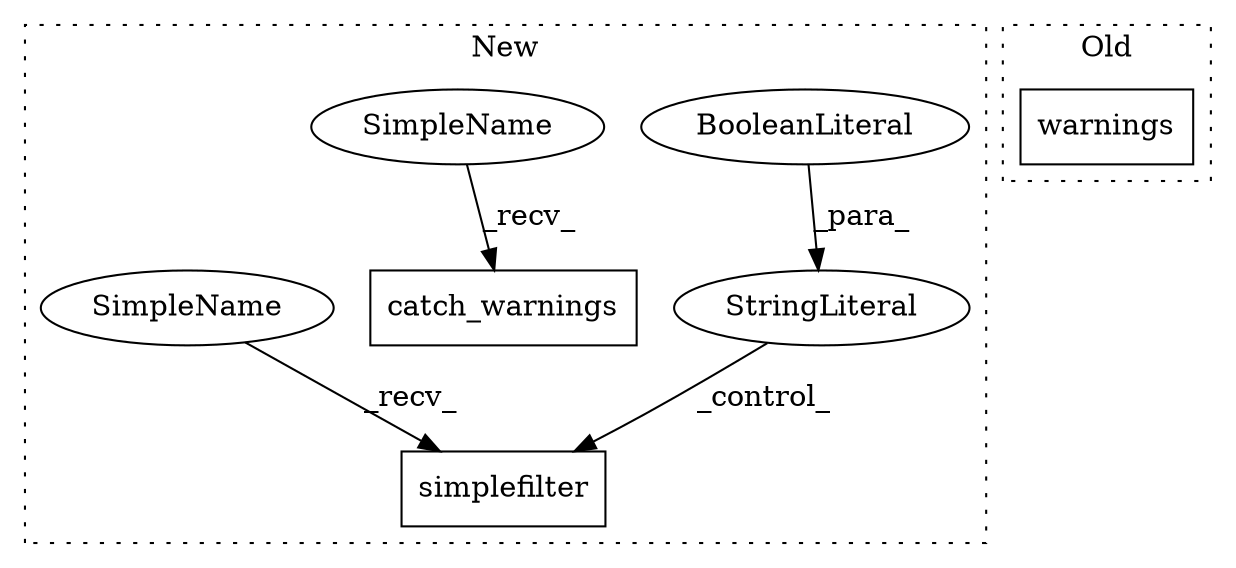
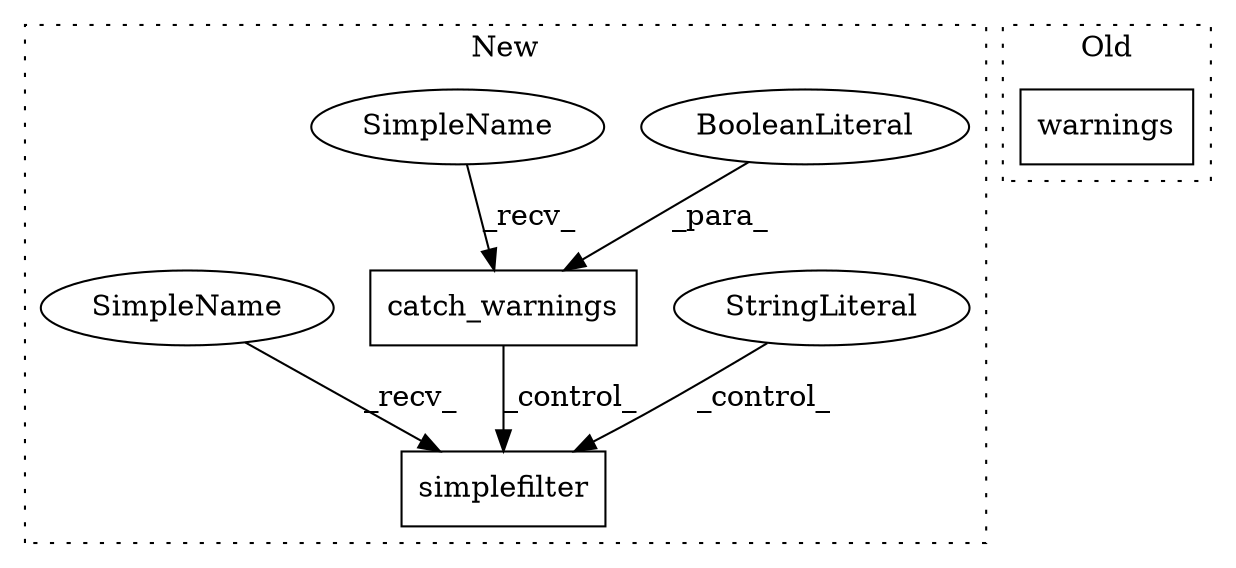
(813, 207) -> (666, 211)
none -> (503, 388)
